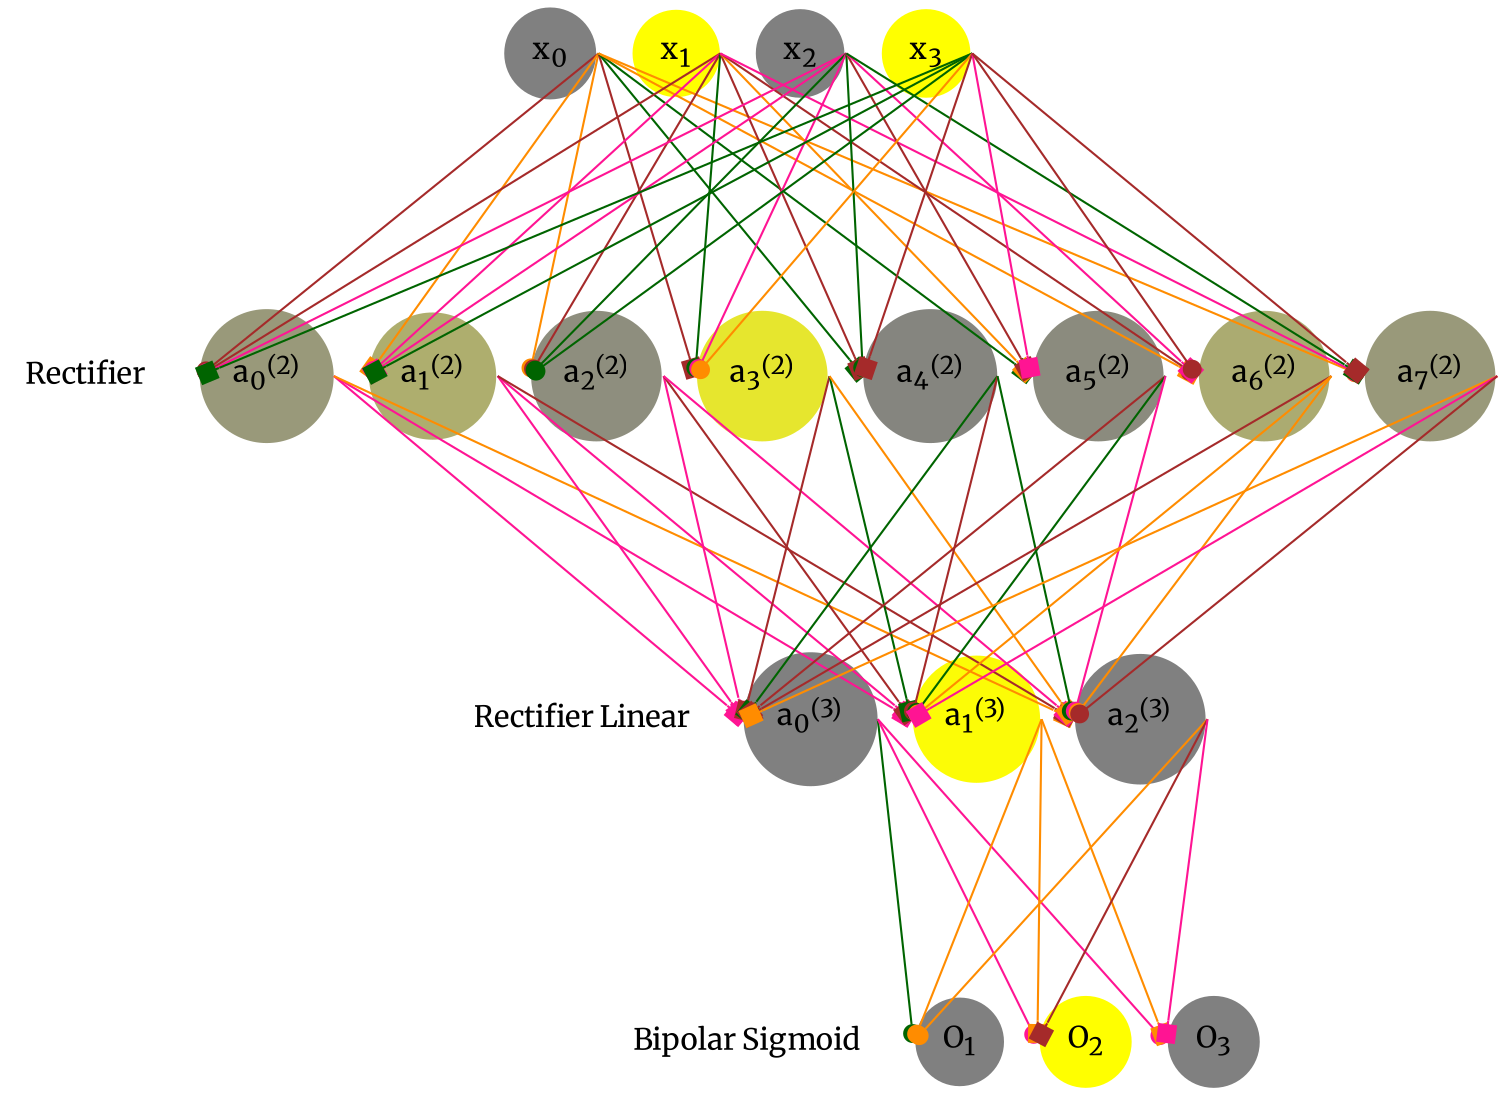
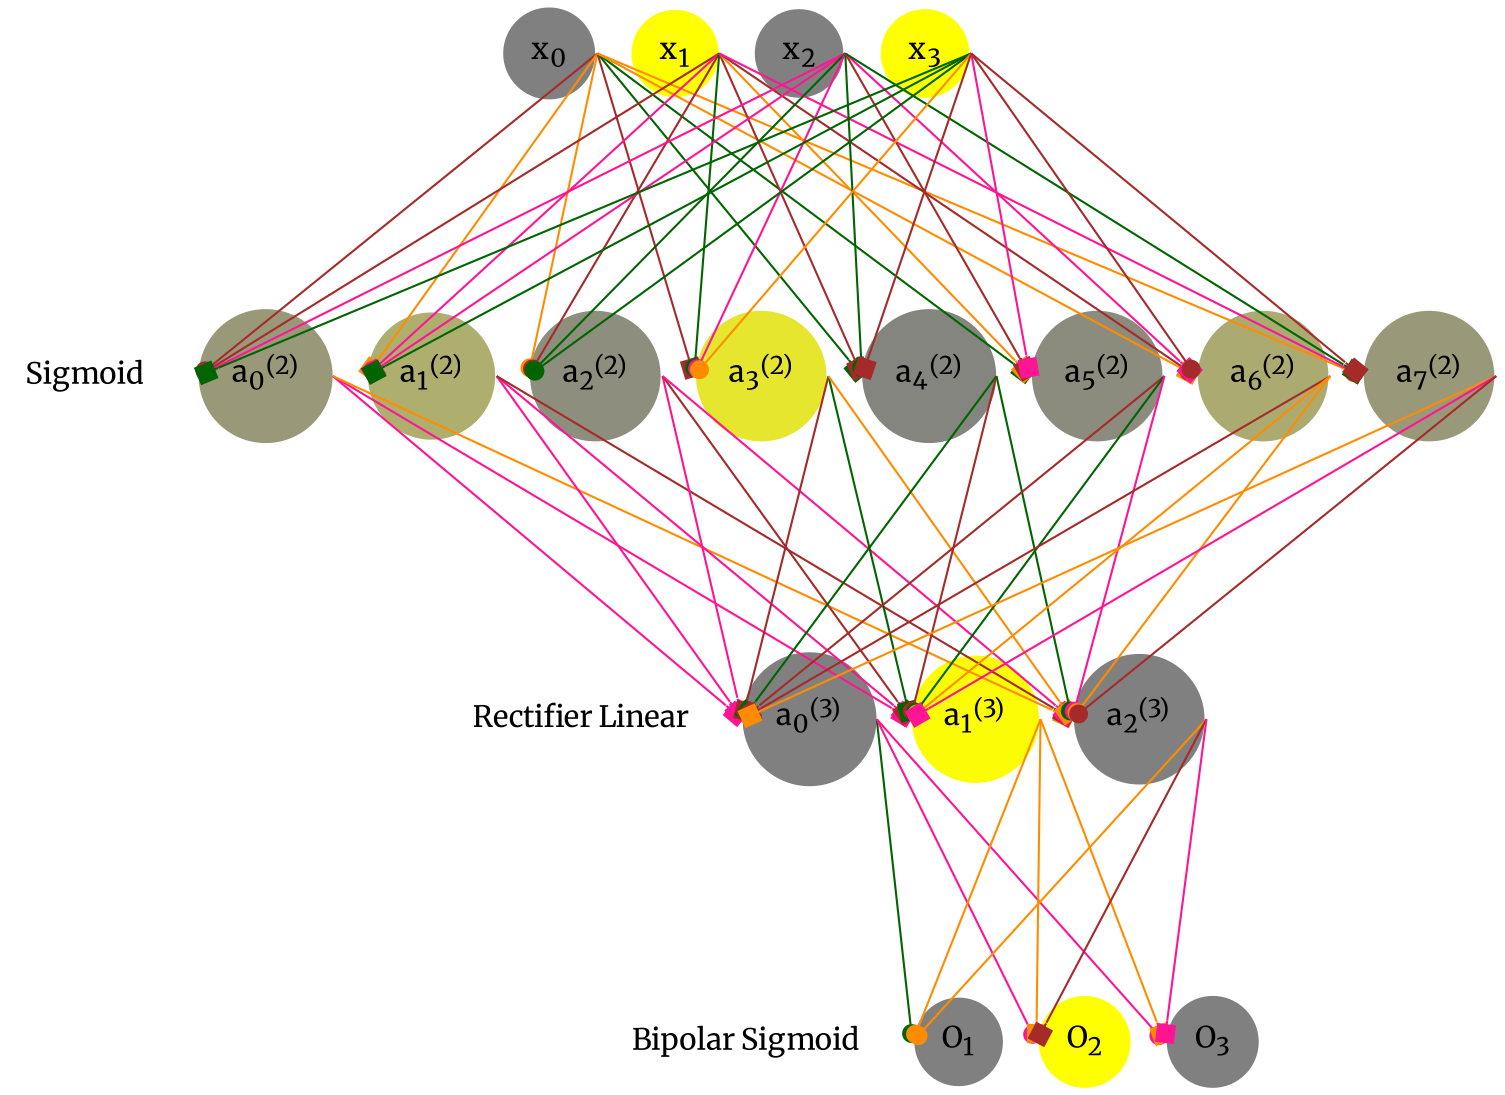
(86, 376) -> (85, 376)
